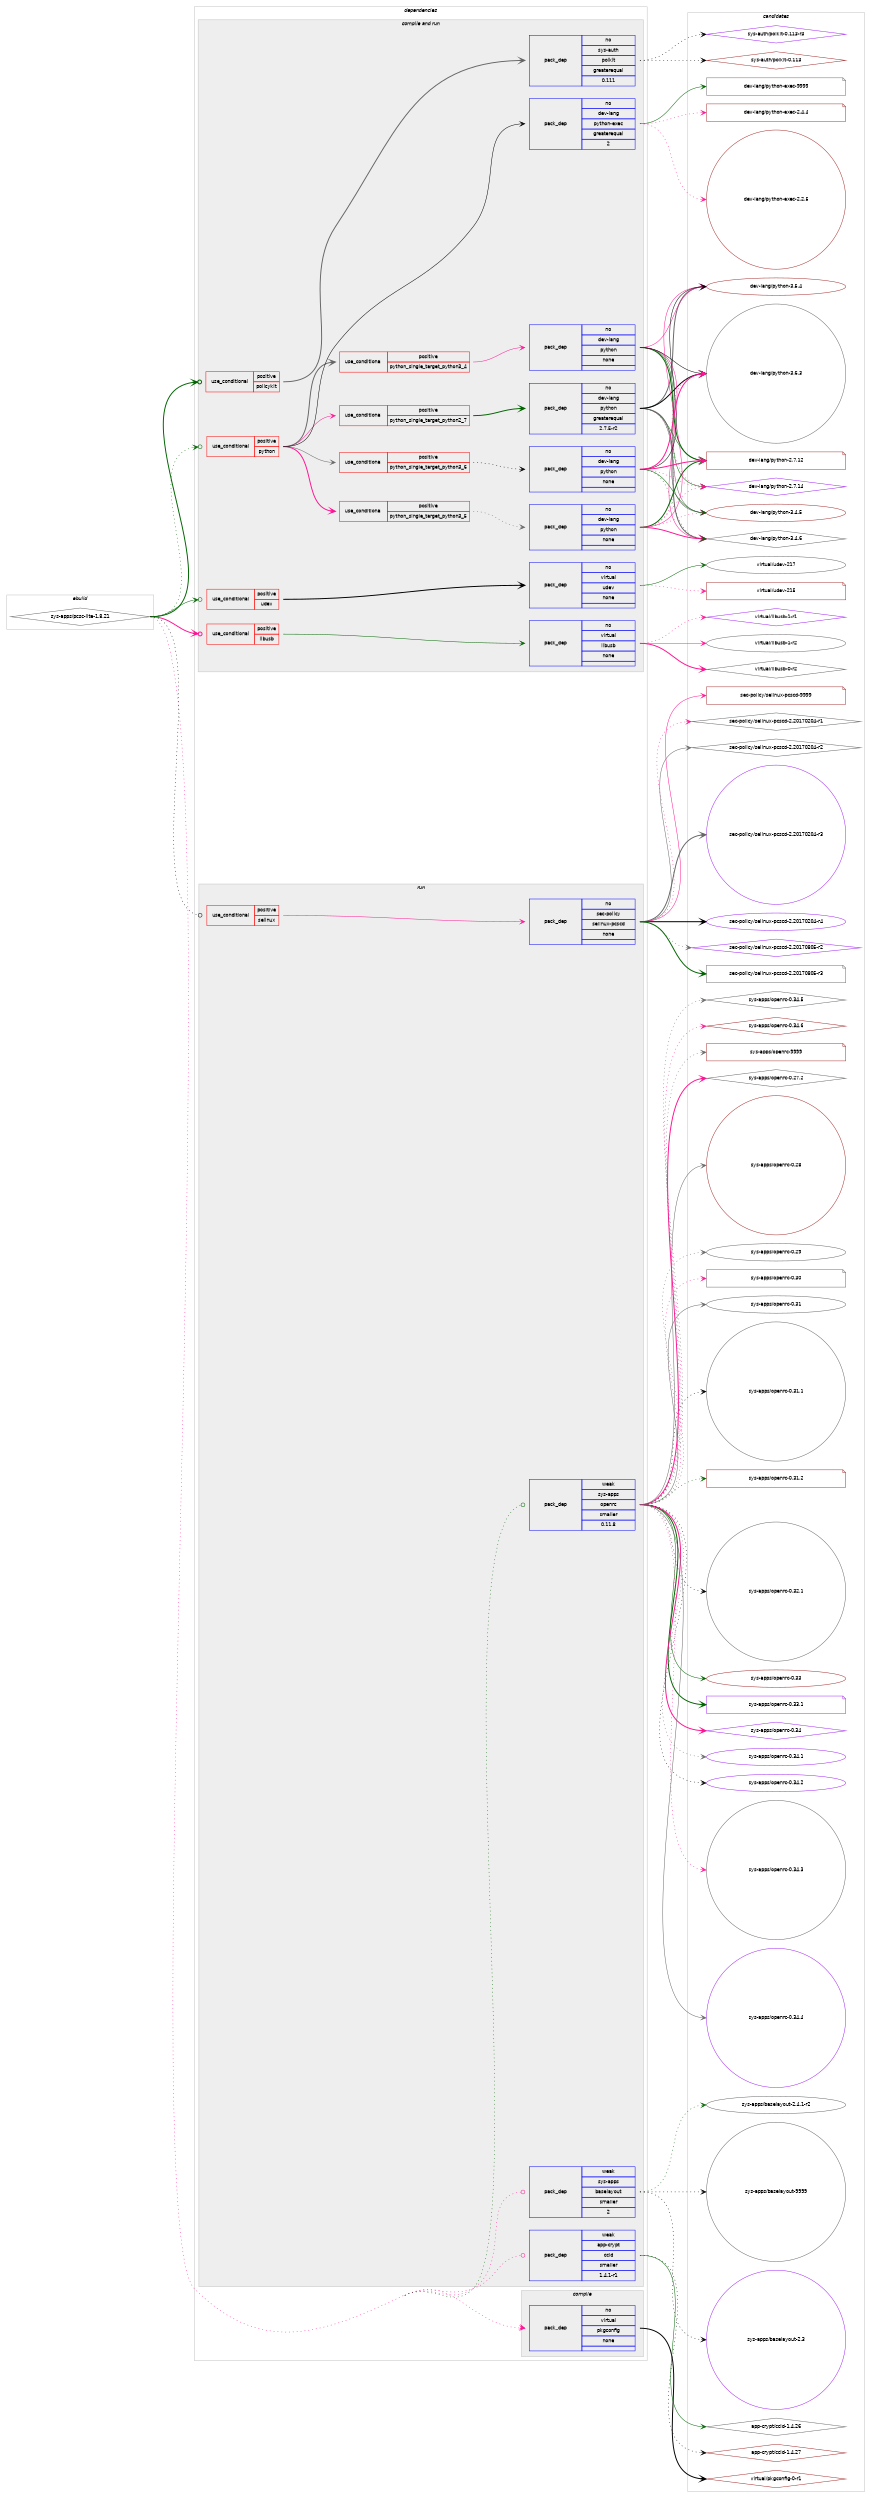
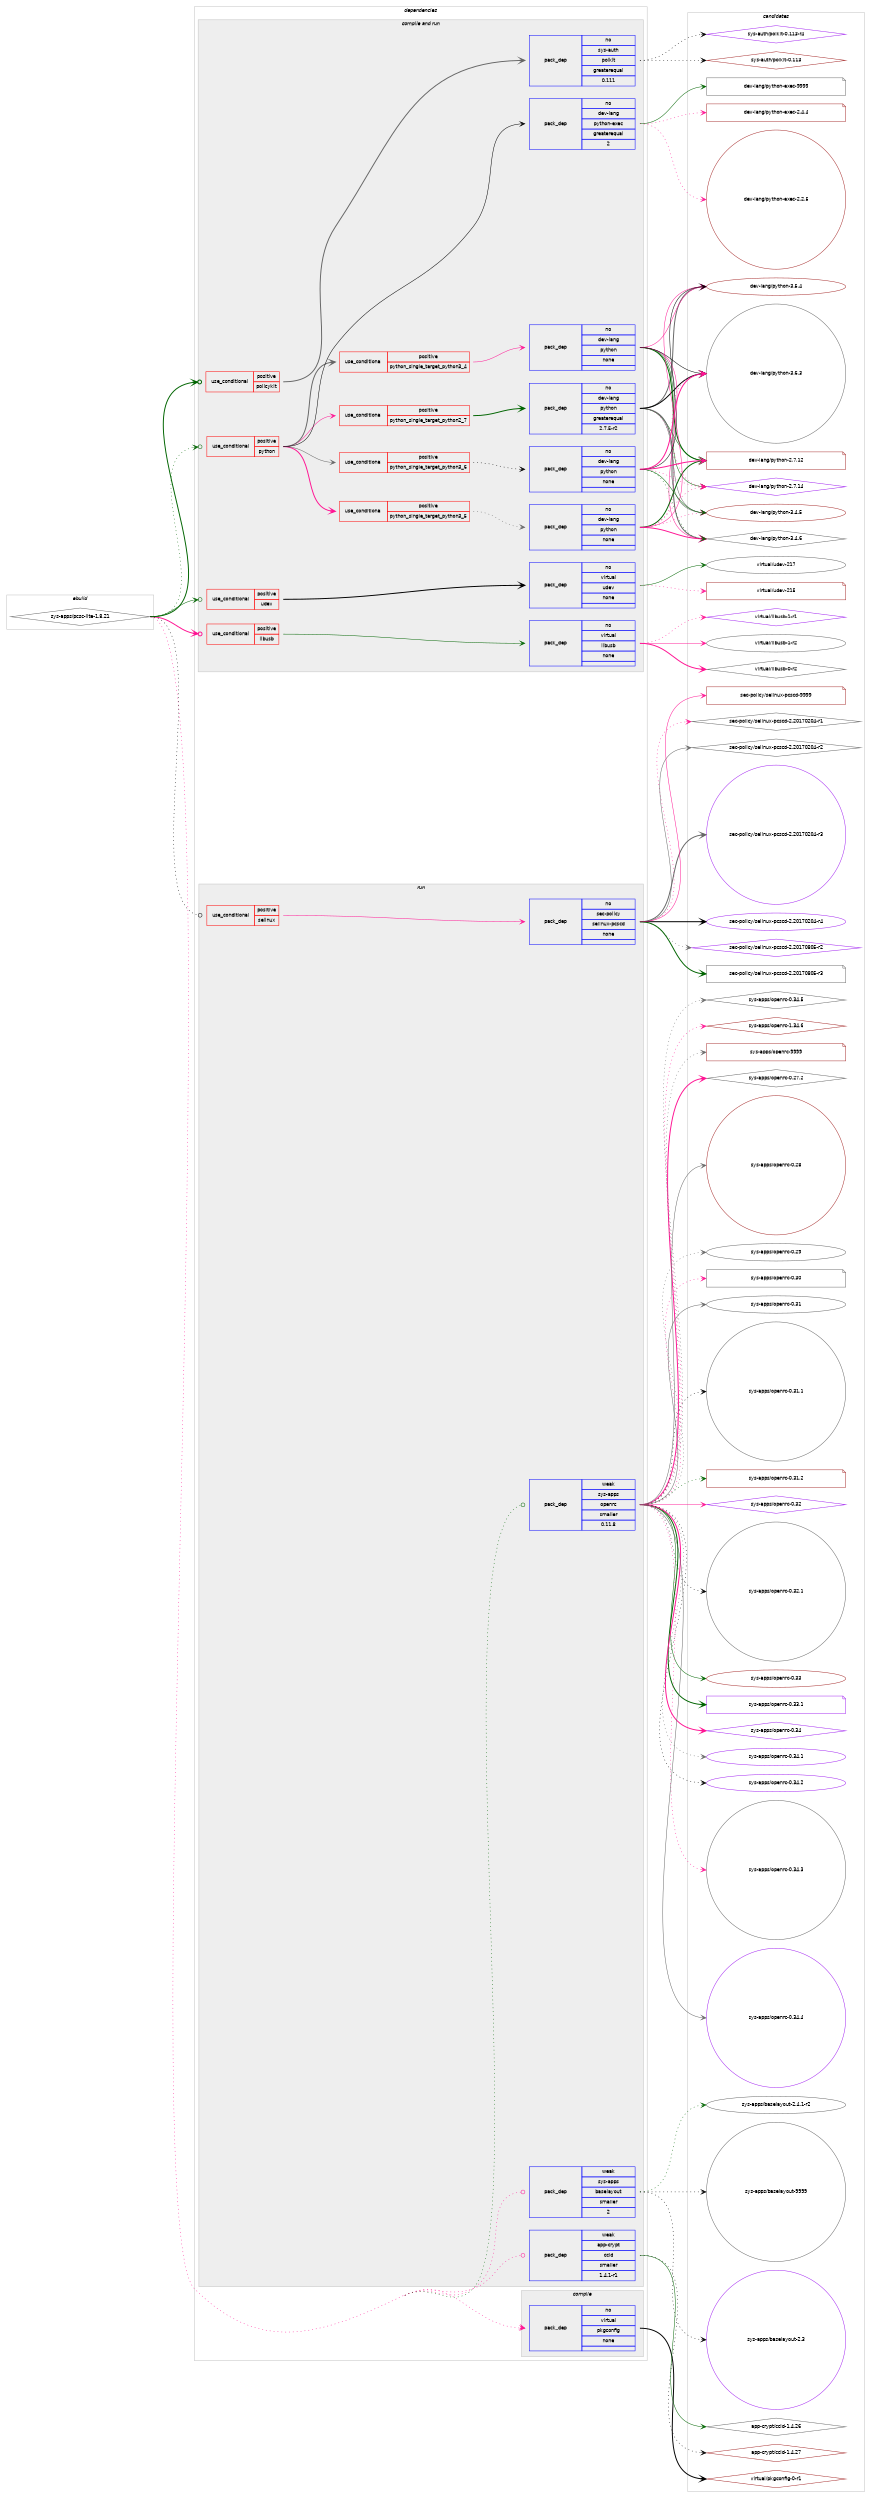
(776, 34) -> (776, 34)
(776, 1026) -> (776, 1026)
none -> (776, 1505)
